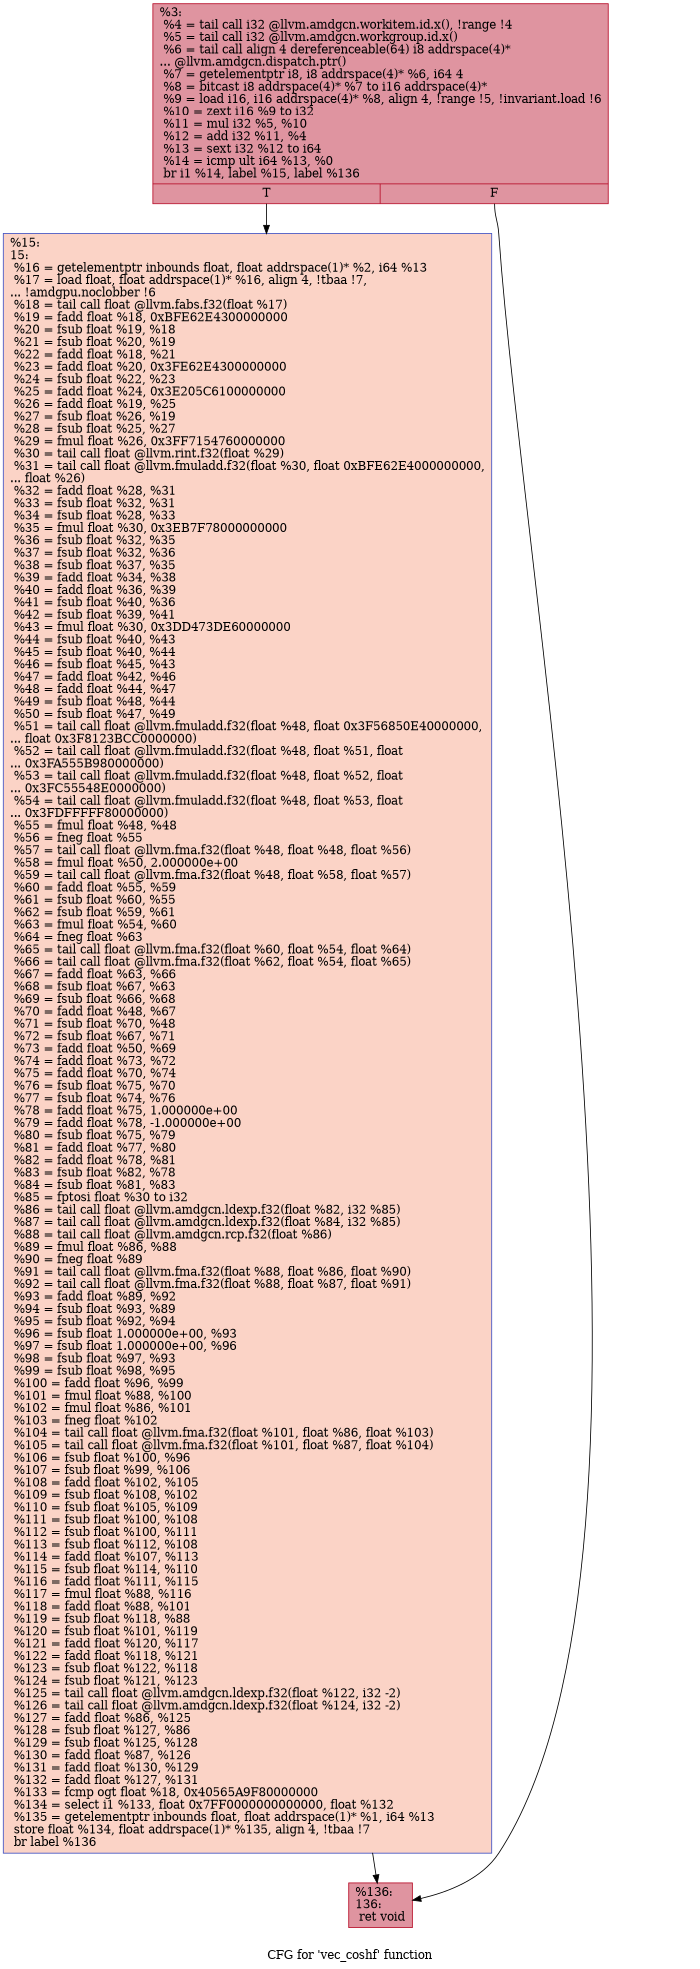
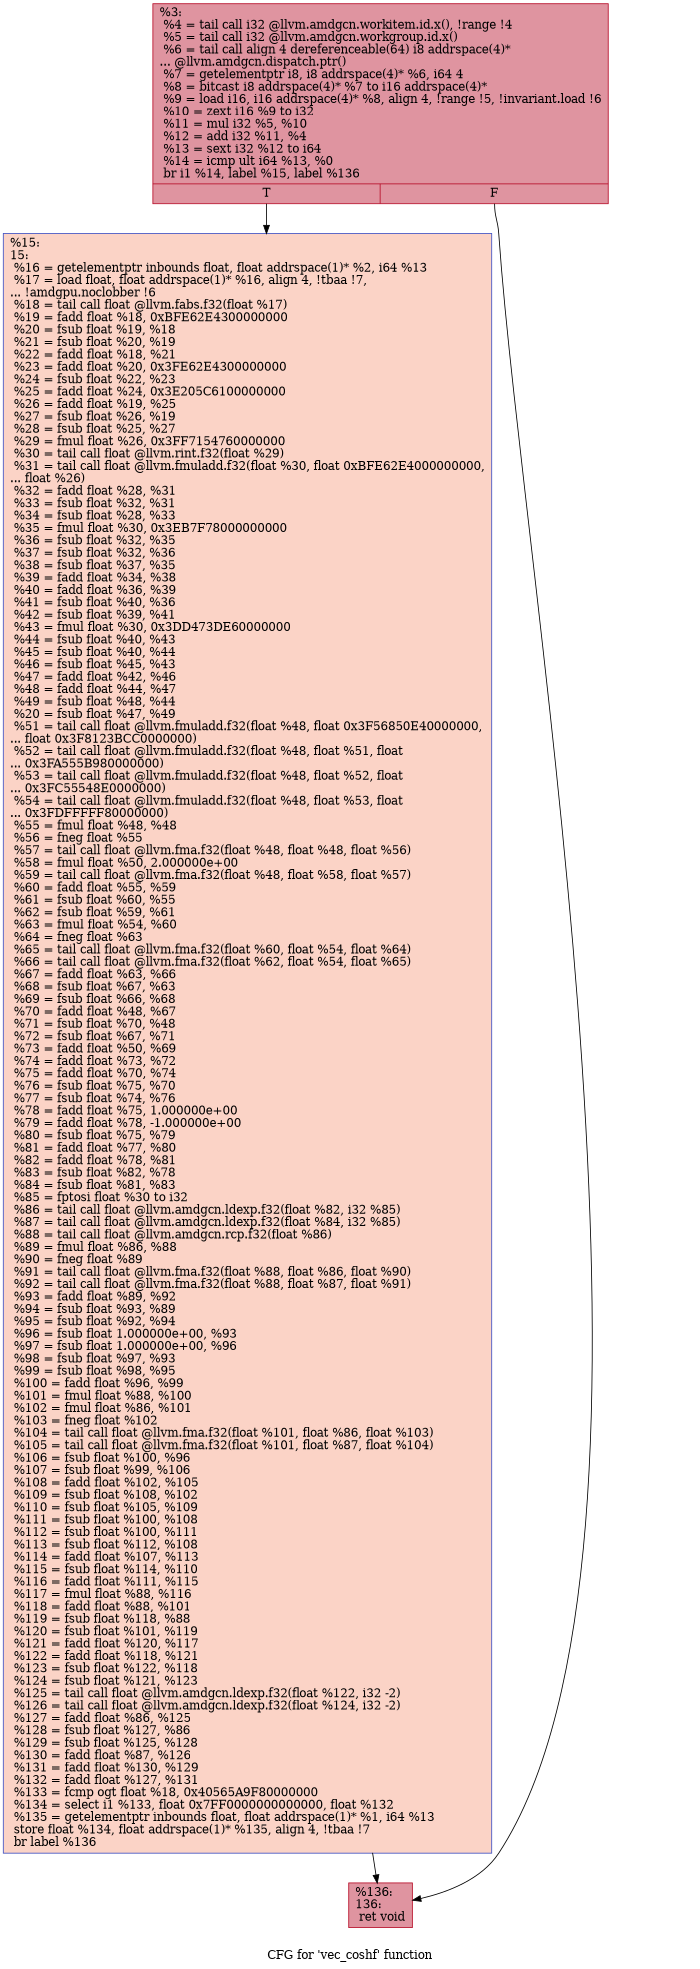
(93, 714) -> (93, 714)
